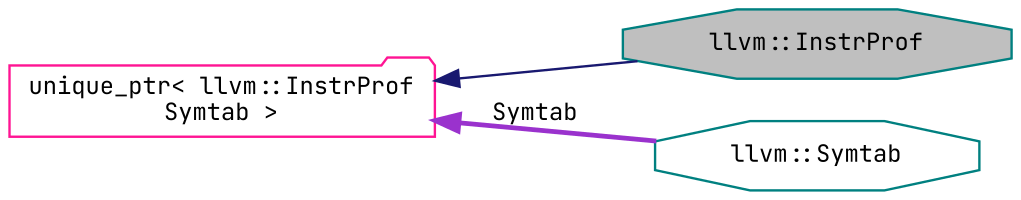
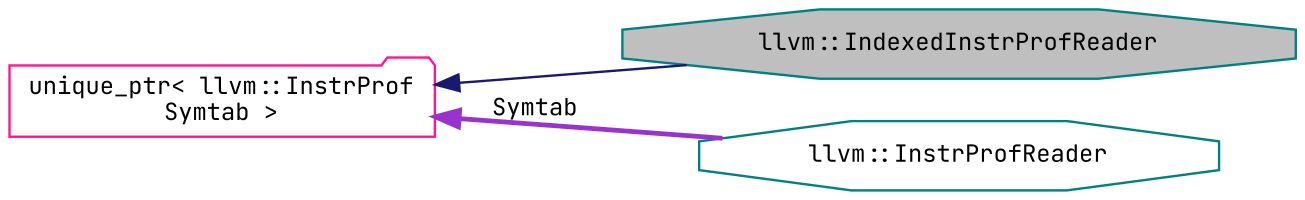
(817, 44) -> (959, 44)
(817, 156) -> (959, 156)
